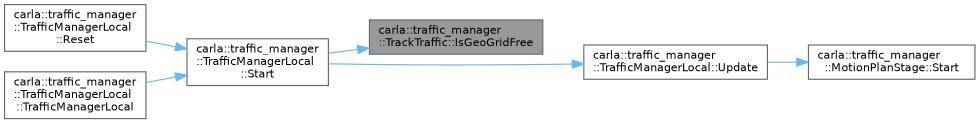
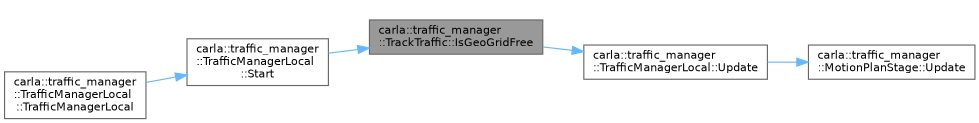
(75, 28) -> none
(892, 62) -> (892, 62)
(450, 65) -> (558, 49)
